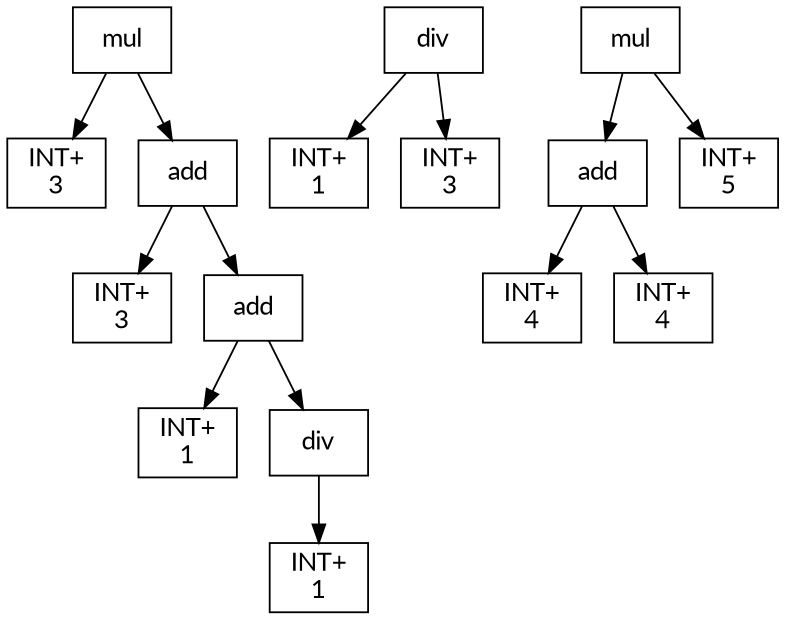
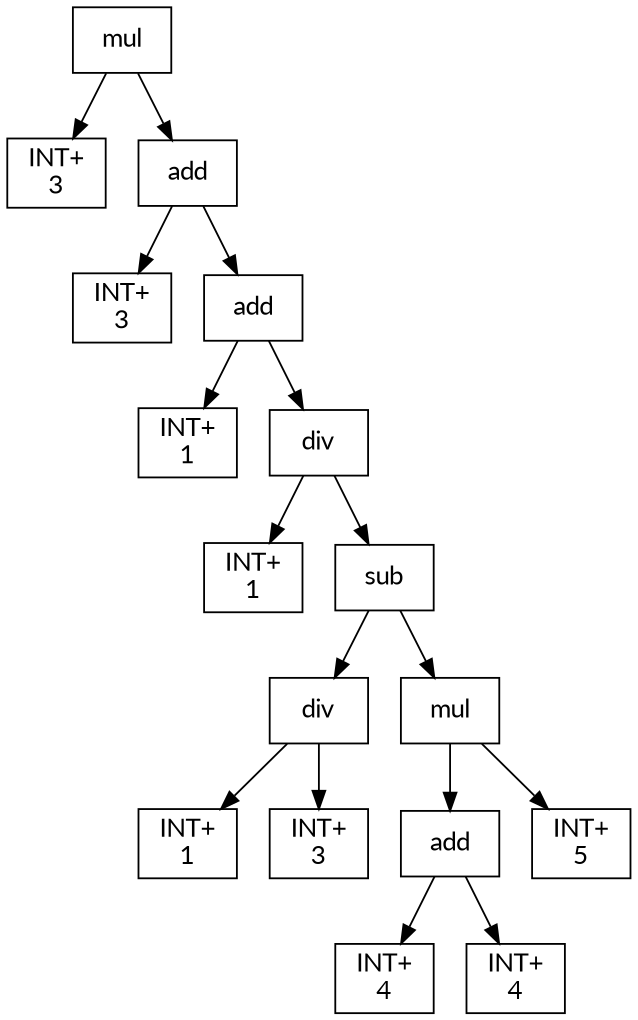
none -> (384, 578)
